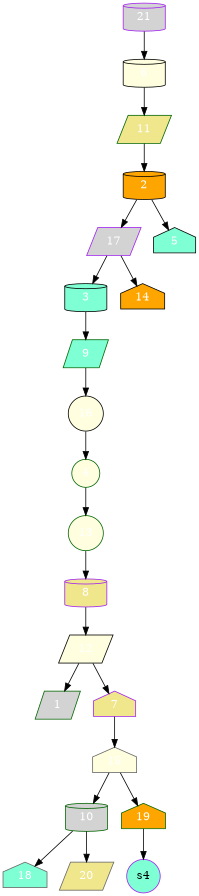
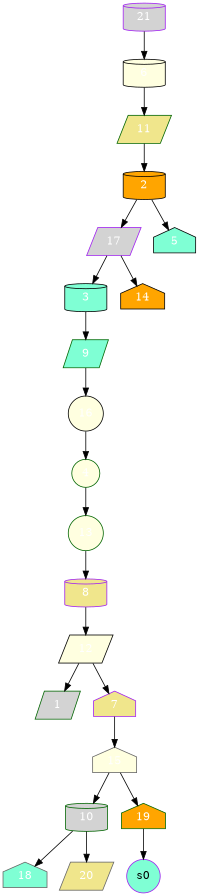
(143, 876) -> (143, 876)
